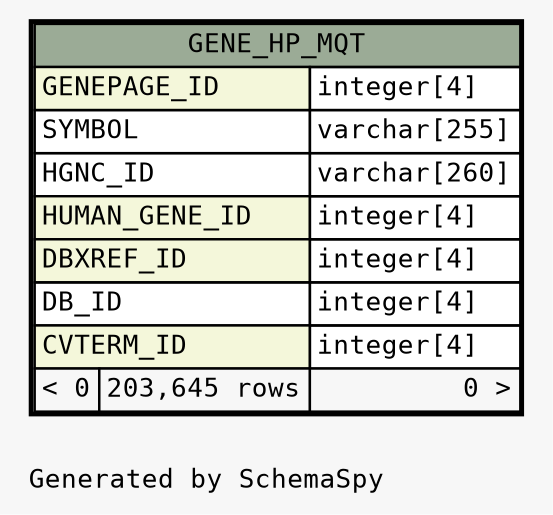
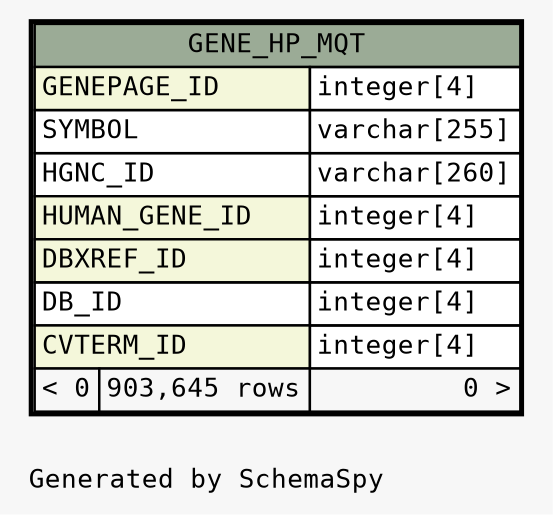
(205, 389) -> (205, 389)
